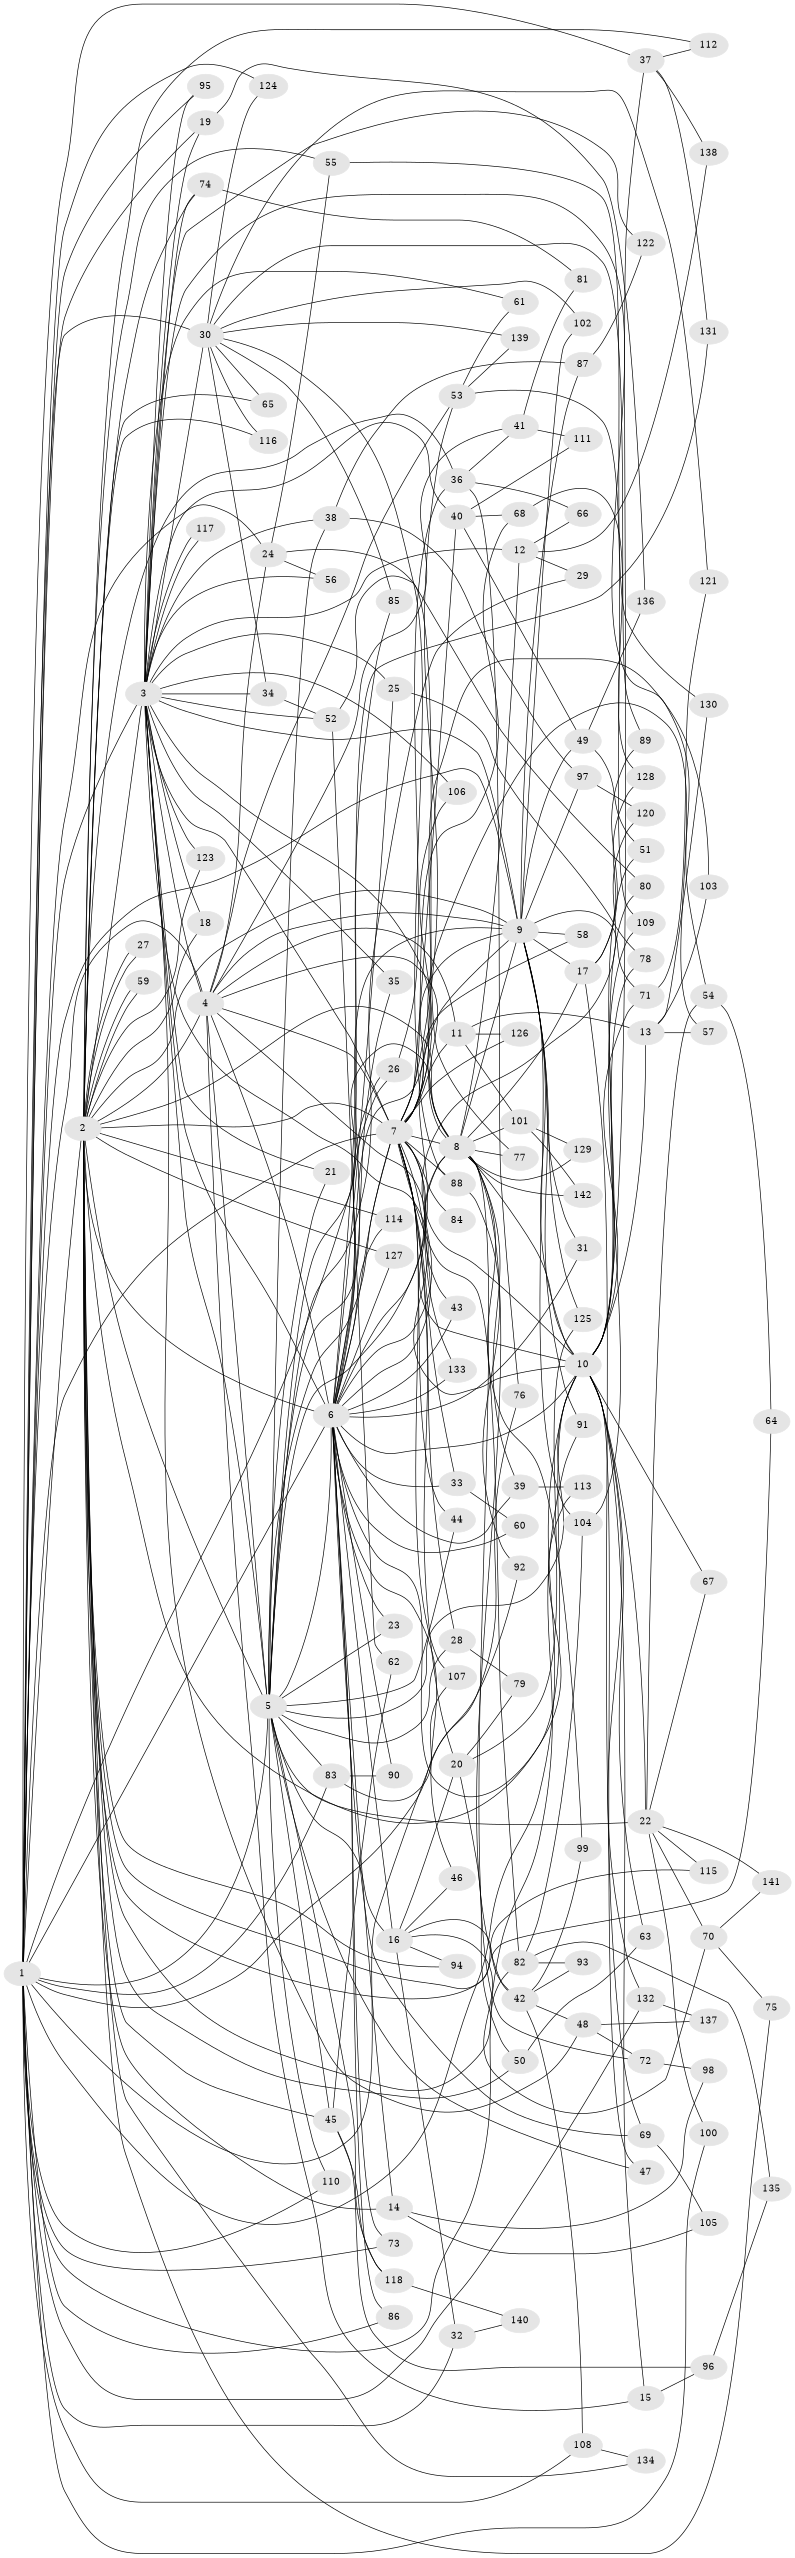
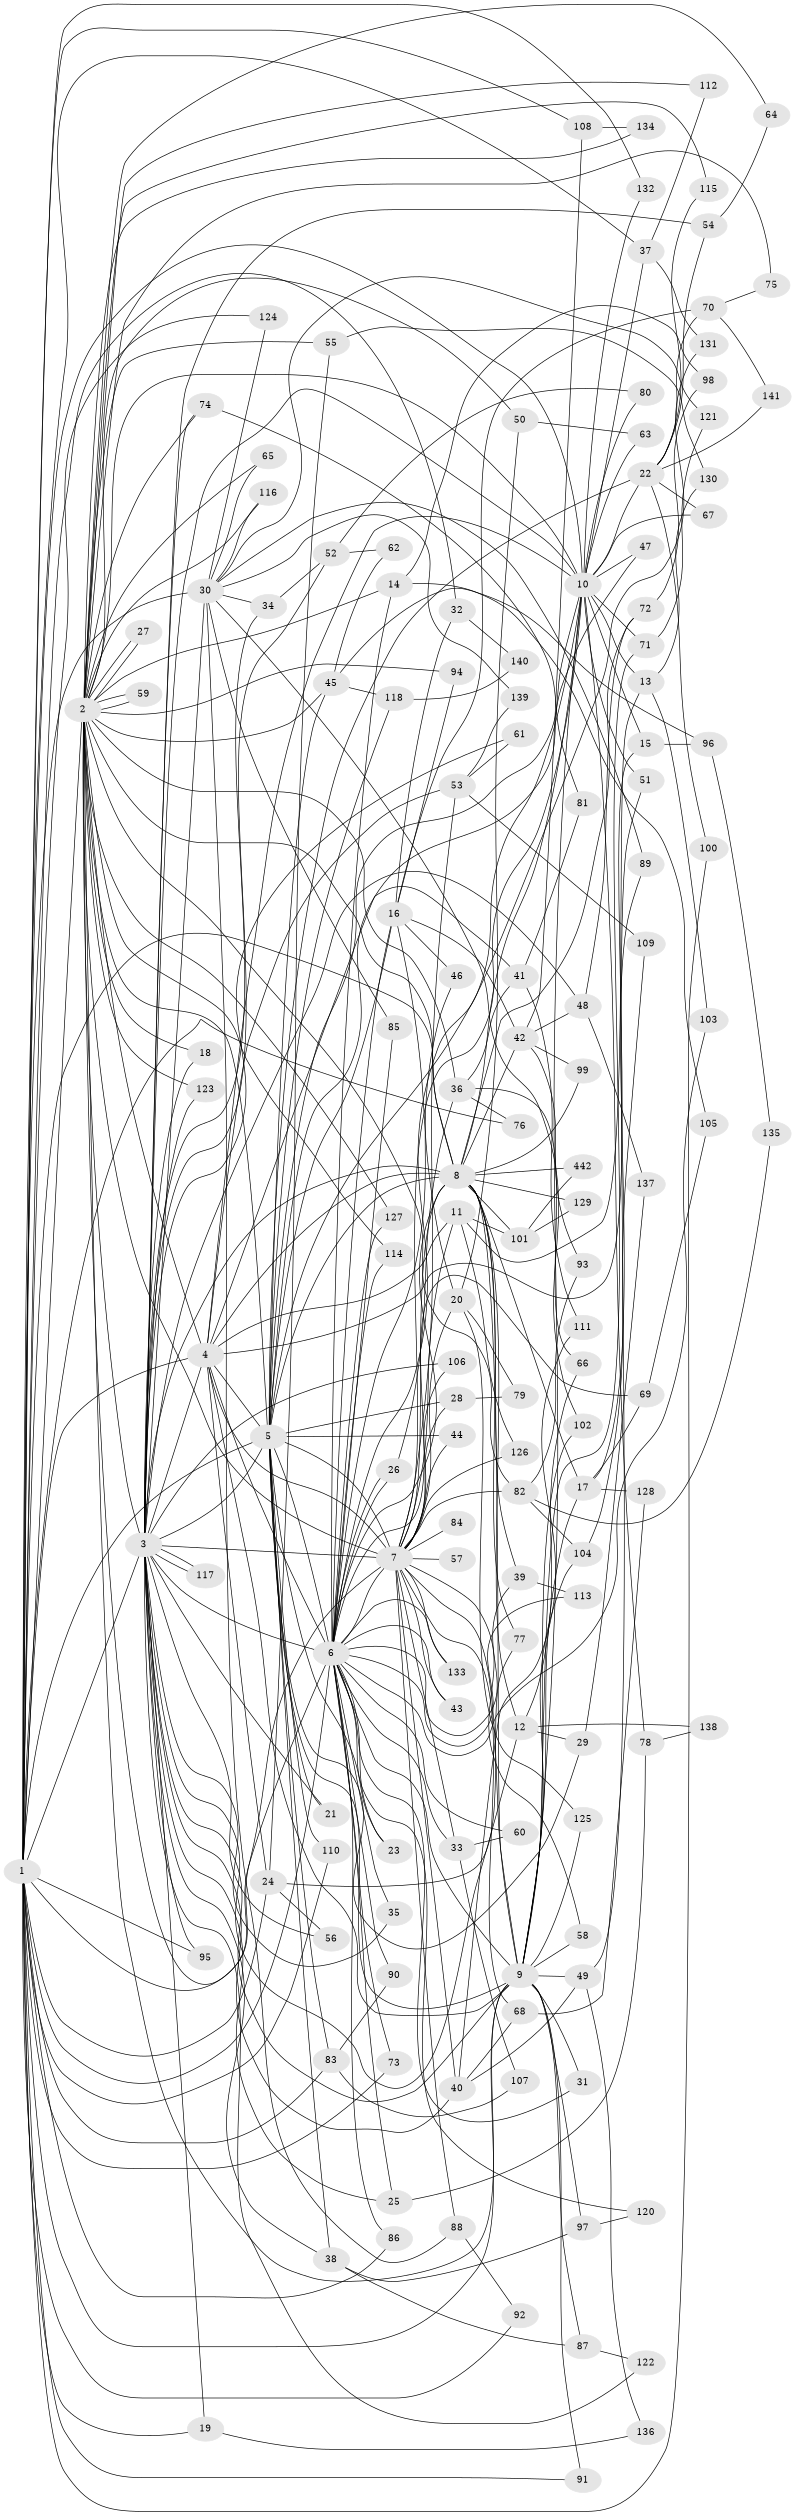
(681, 105) -> (677, 1736)
(678, 1033) -> none
(583, 1195) -> (583, 1167)
(417, 1407) -> (484, 1966)
(680, 2011) -> (618, 1464)
